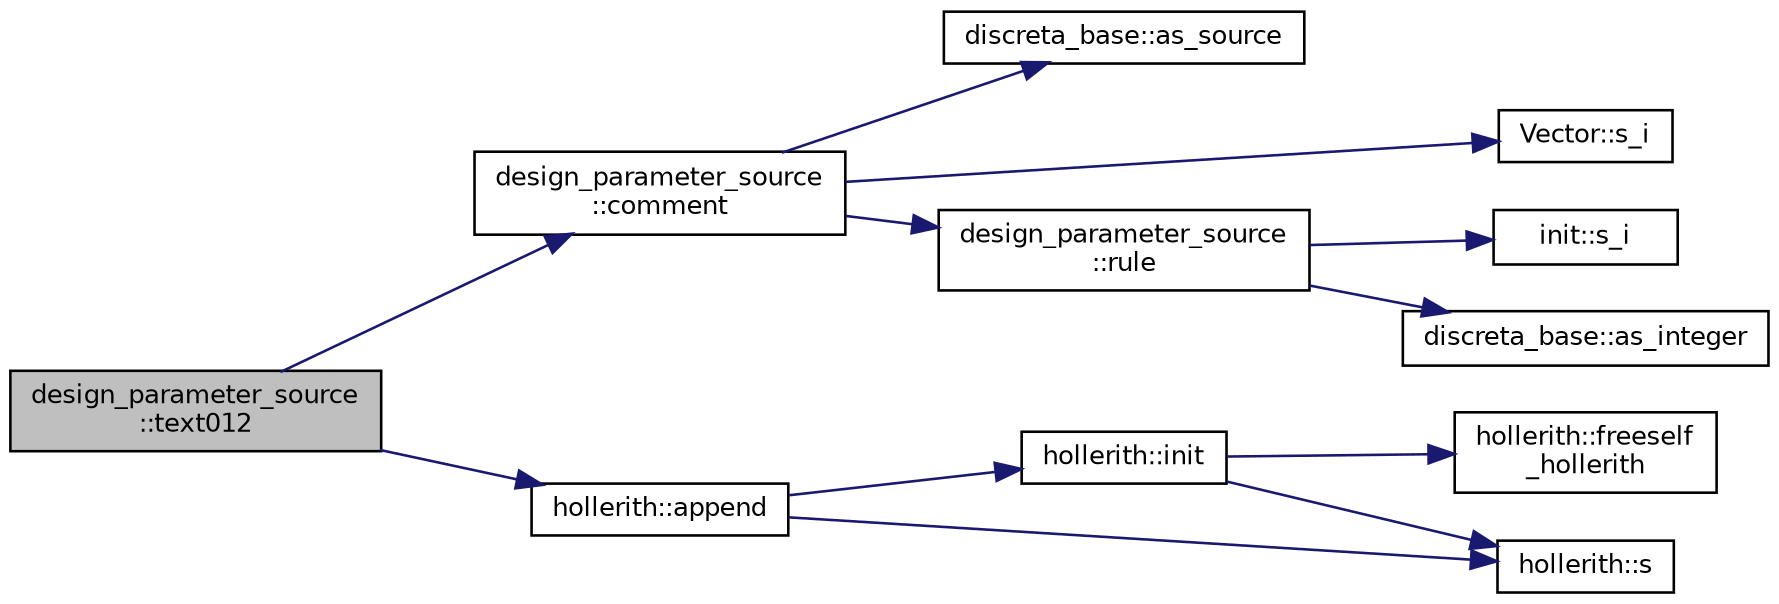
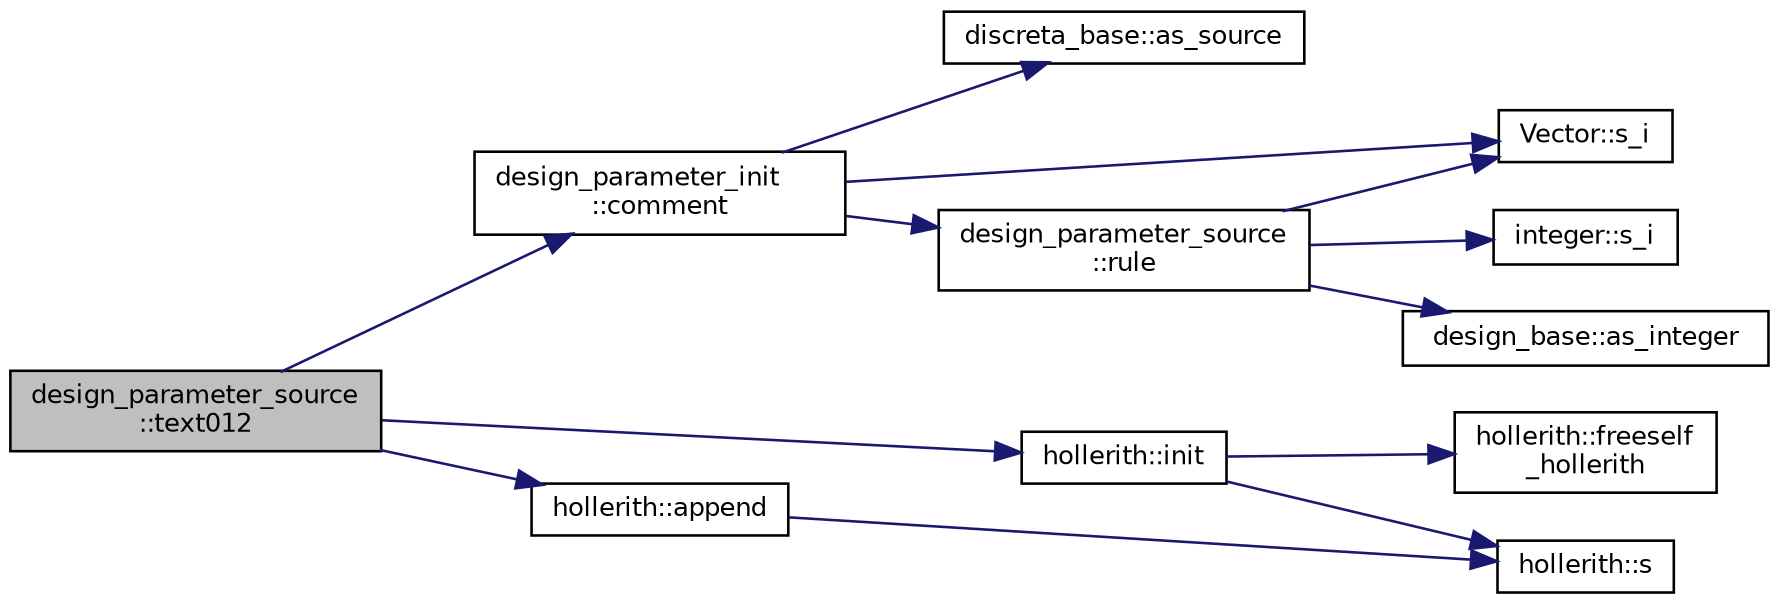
none -> (1378, 187)
(660, 193) -> (660, 193)
(1586, 237) -> (1586, 237)
(1586, 338) -> (1586, 338)
(892, 484) -> (688, 436)
